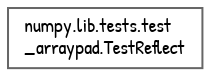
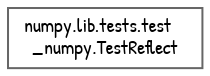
(105, 38) -> (105, 38)
